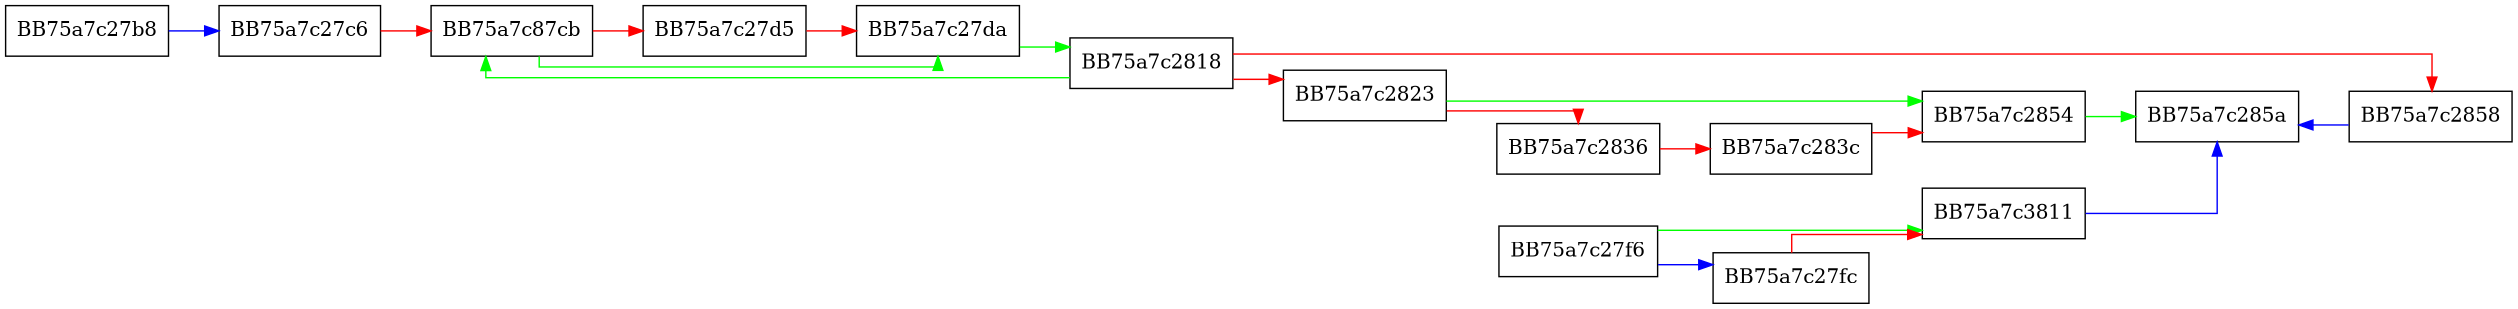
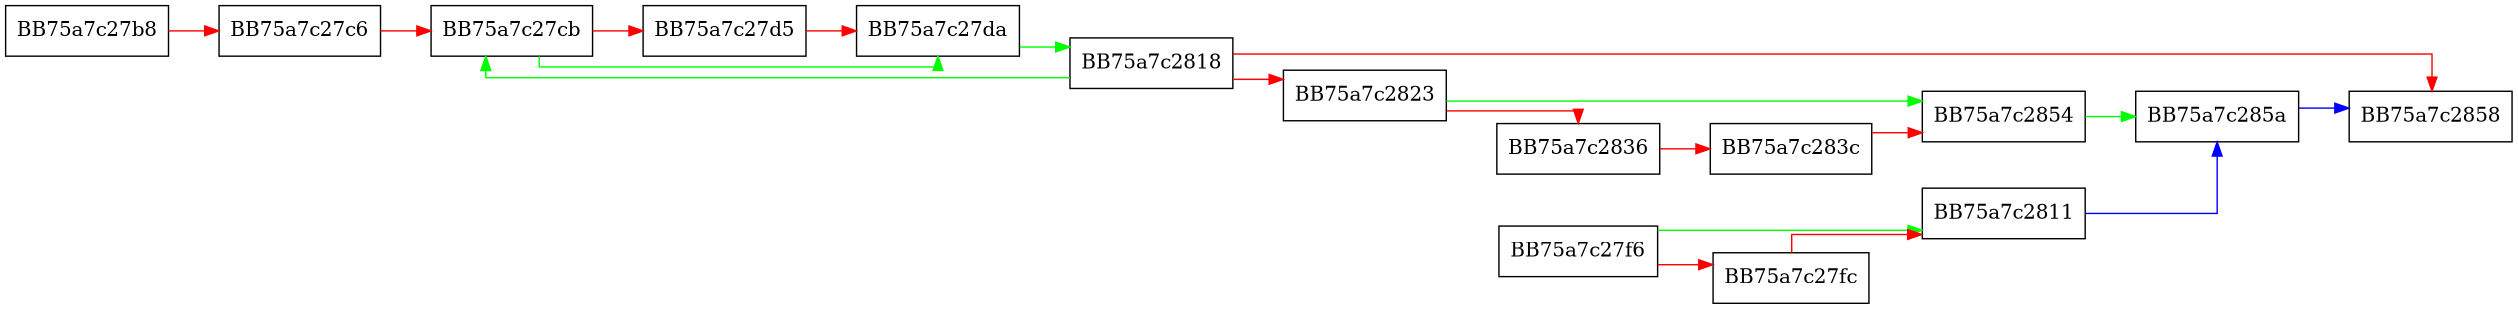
(187, 31) -> (187, 31)
(512, 31) -> (512, 31)
(2331, 125) -> (2317, 108)
(2004, 213) -> (2004, 213)
(1678, 265) -> (1678, 265)
